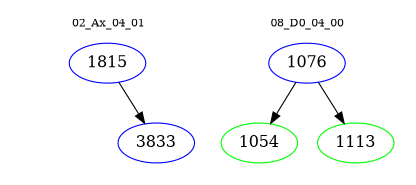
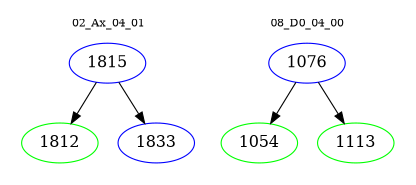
none -> (60, 143)
(156, 143) -> (156, 143)
